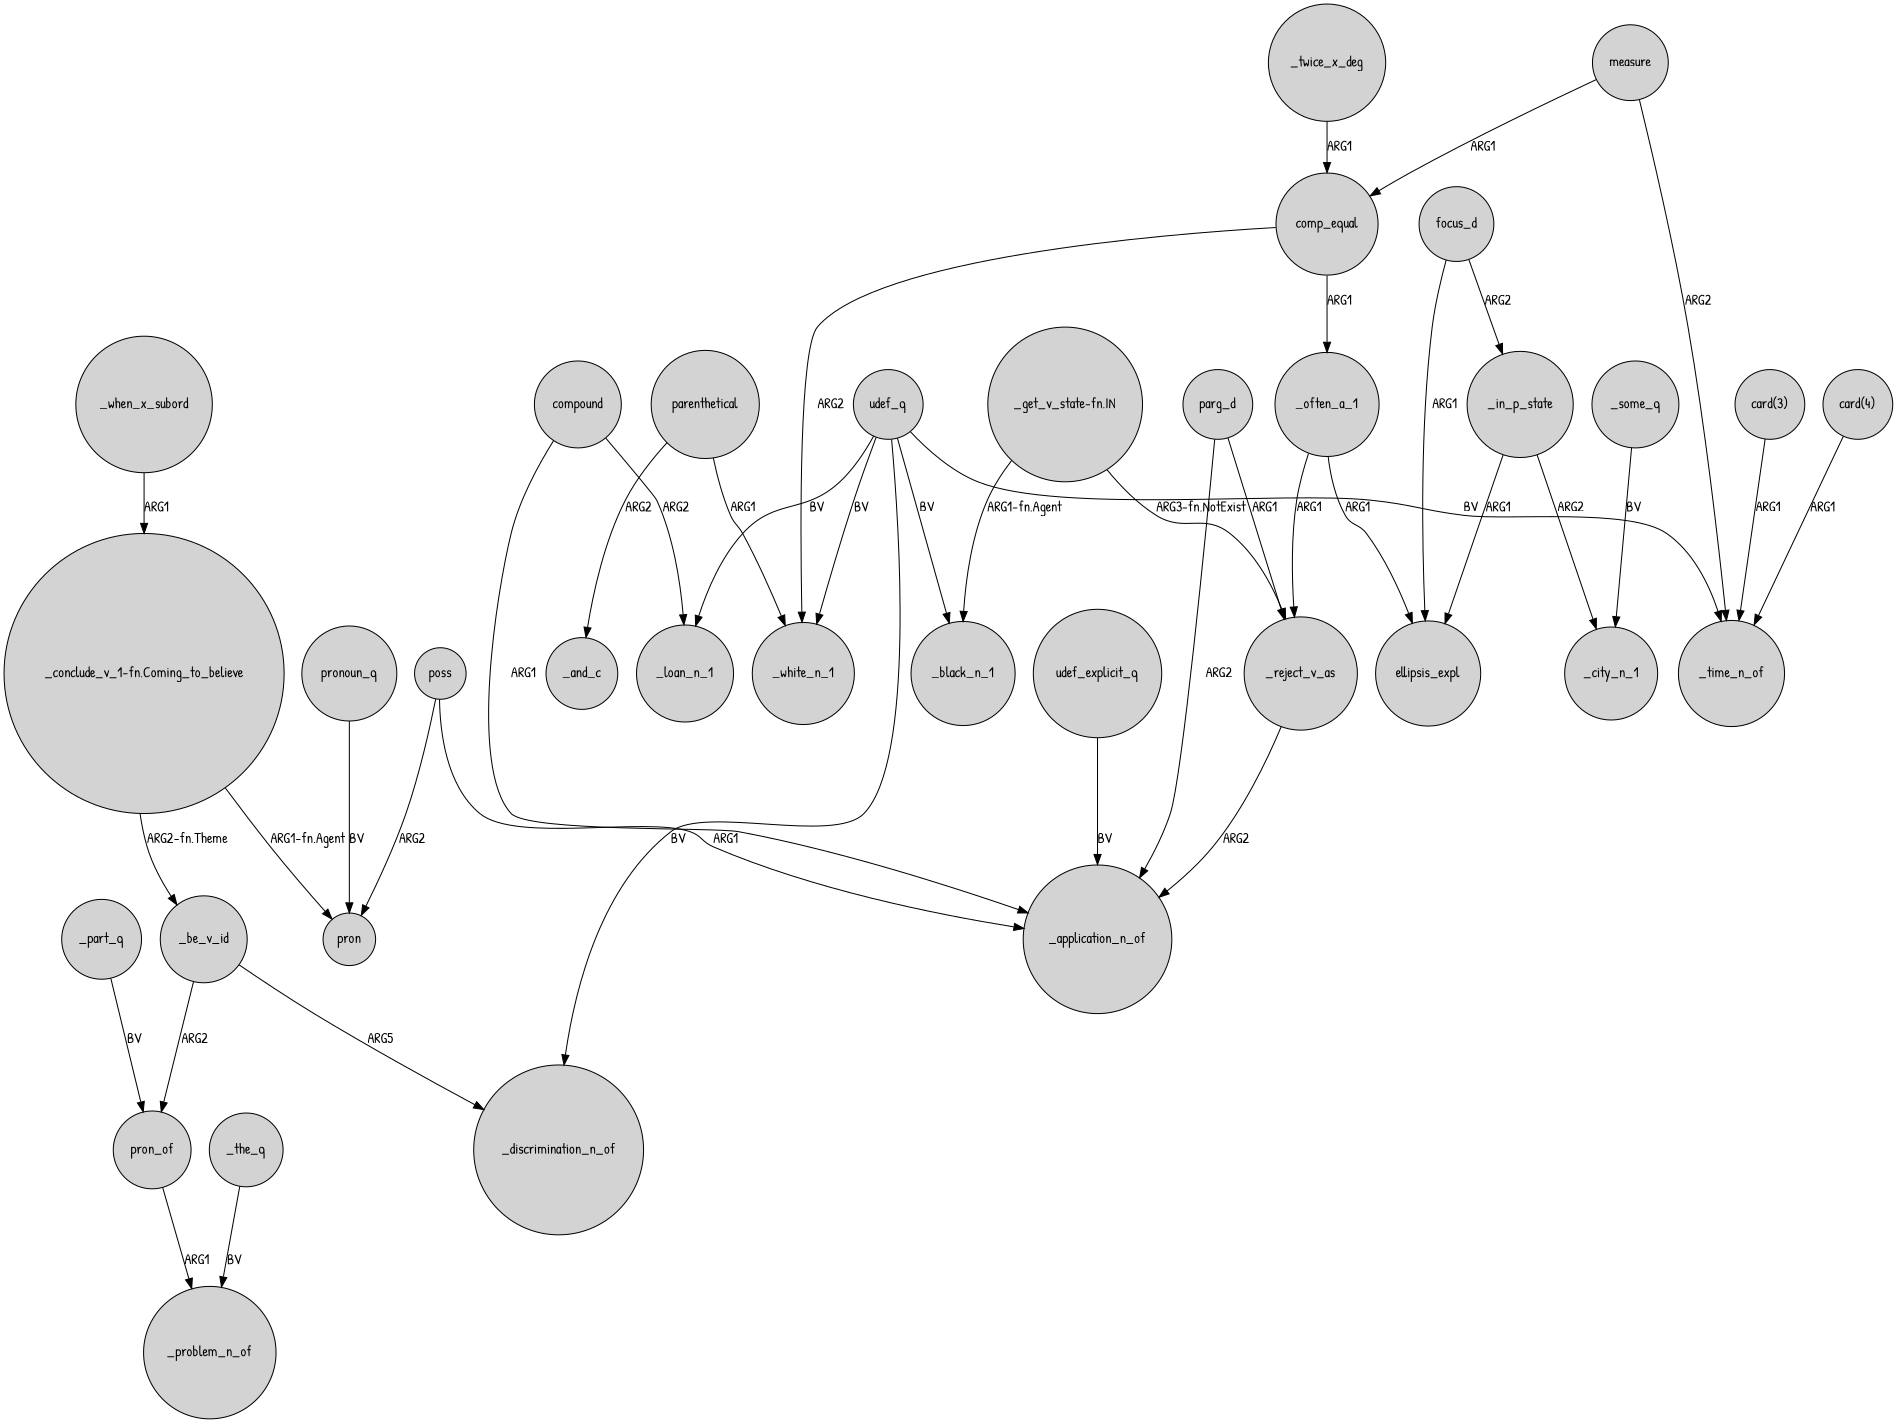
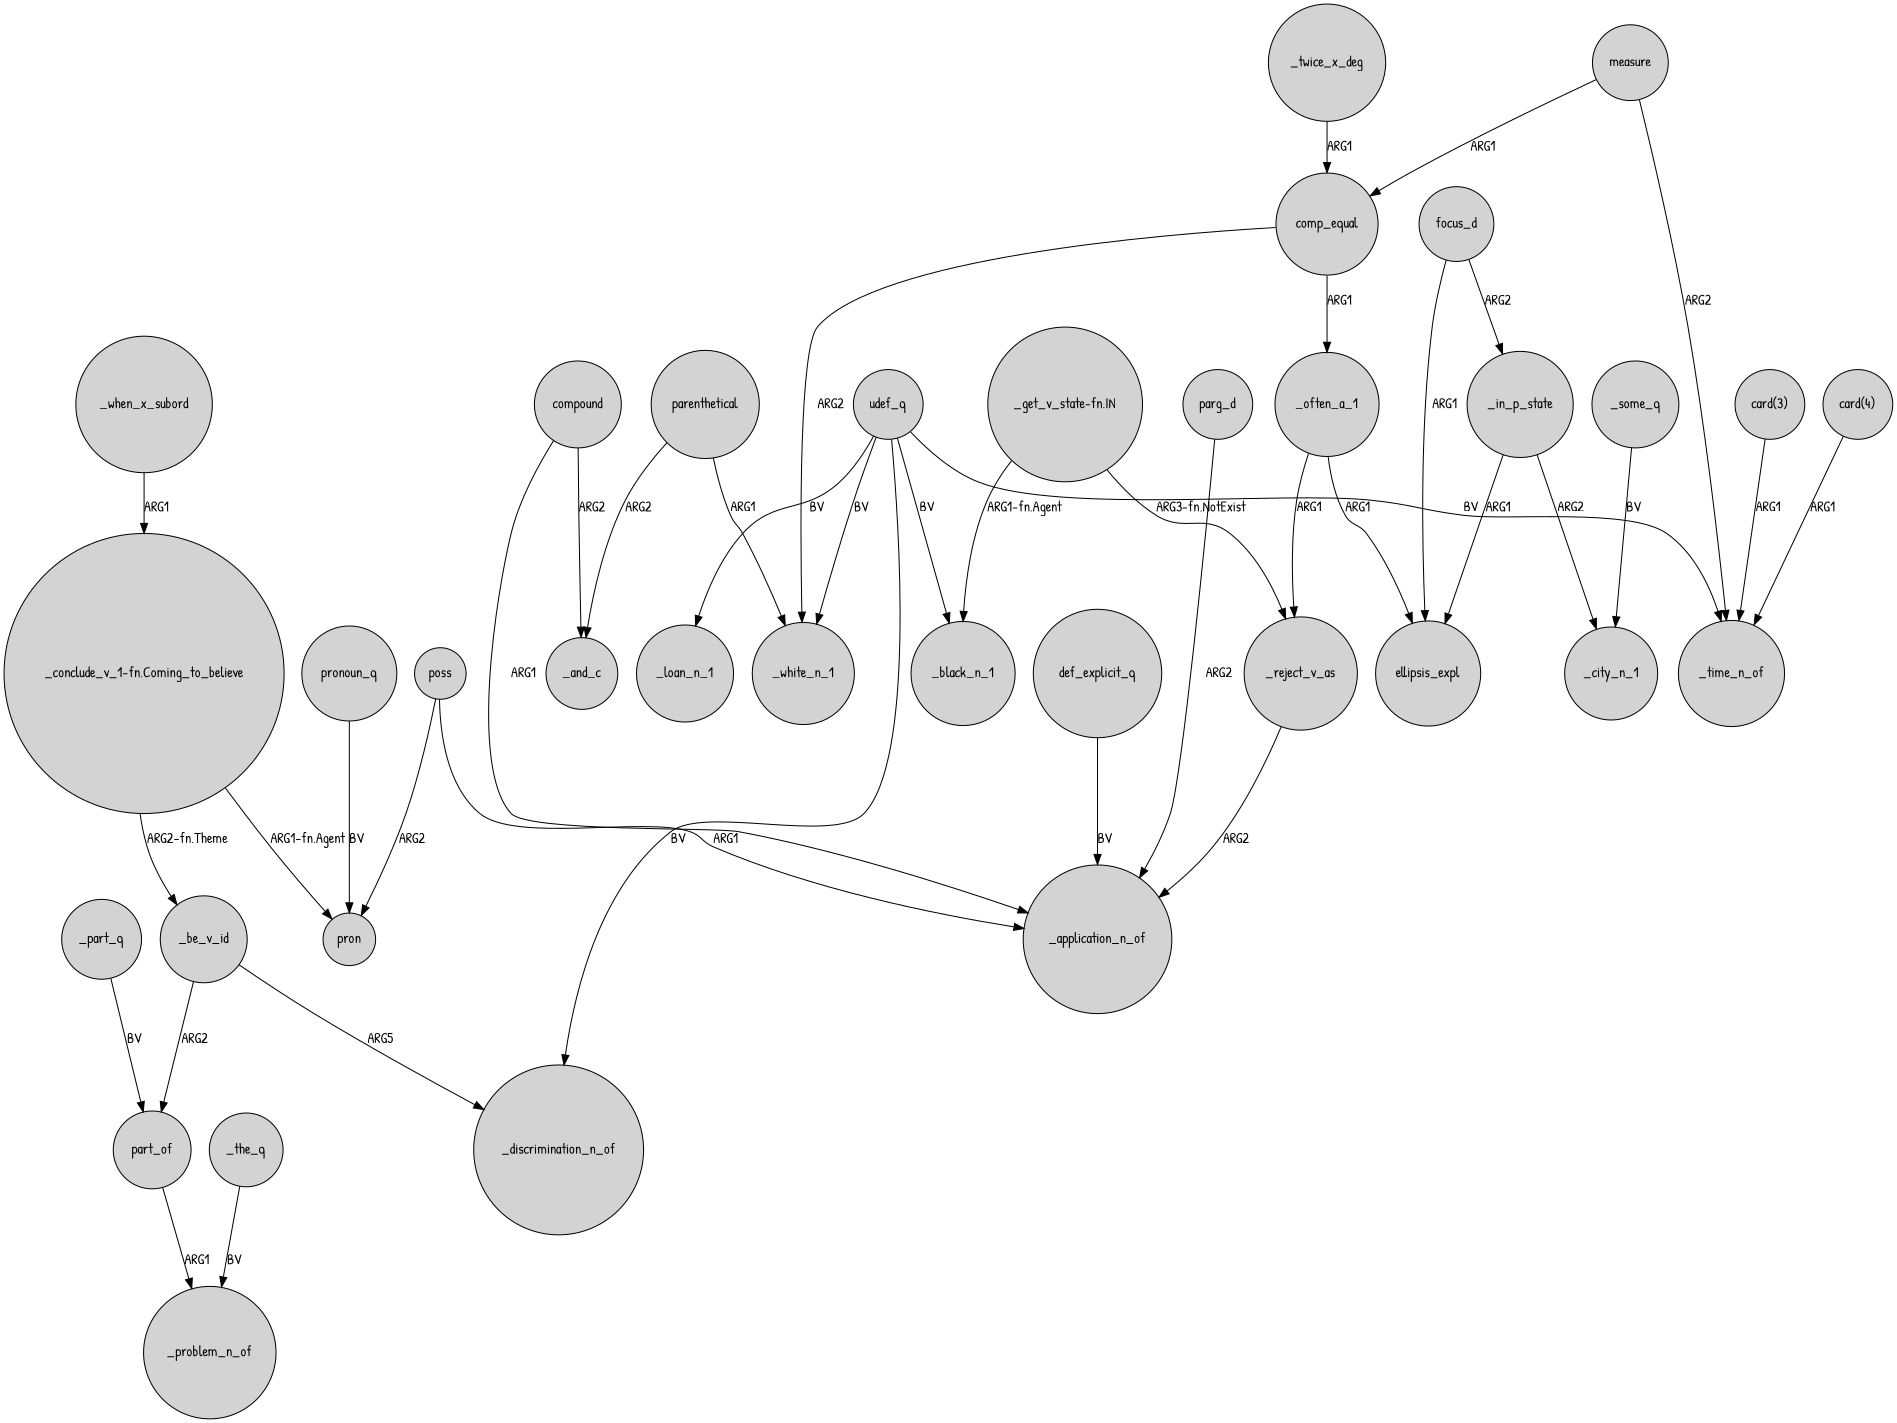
(664, 518) -> (579, 538)
(1255, 524) -> none
(1098, 674) -> (1098, 674)
(152, 1150) -> (152, 1150)
